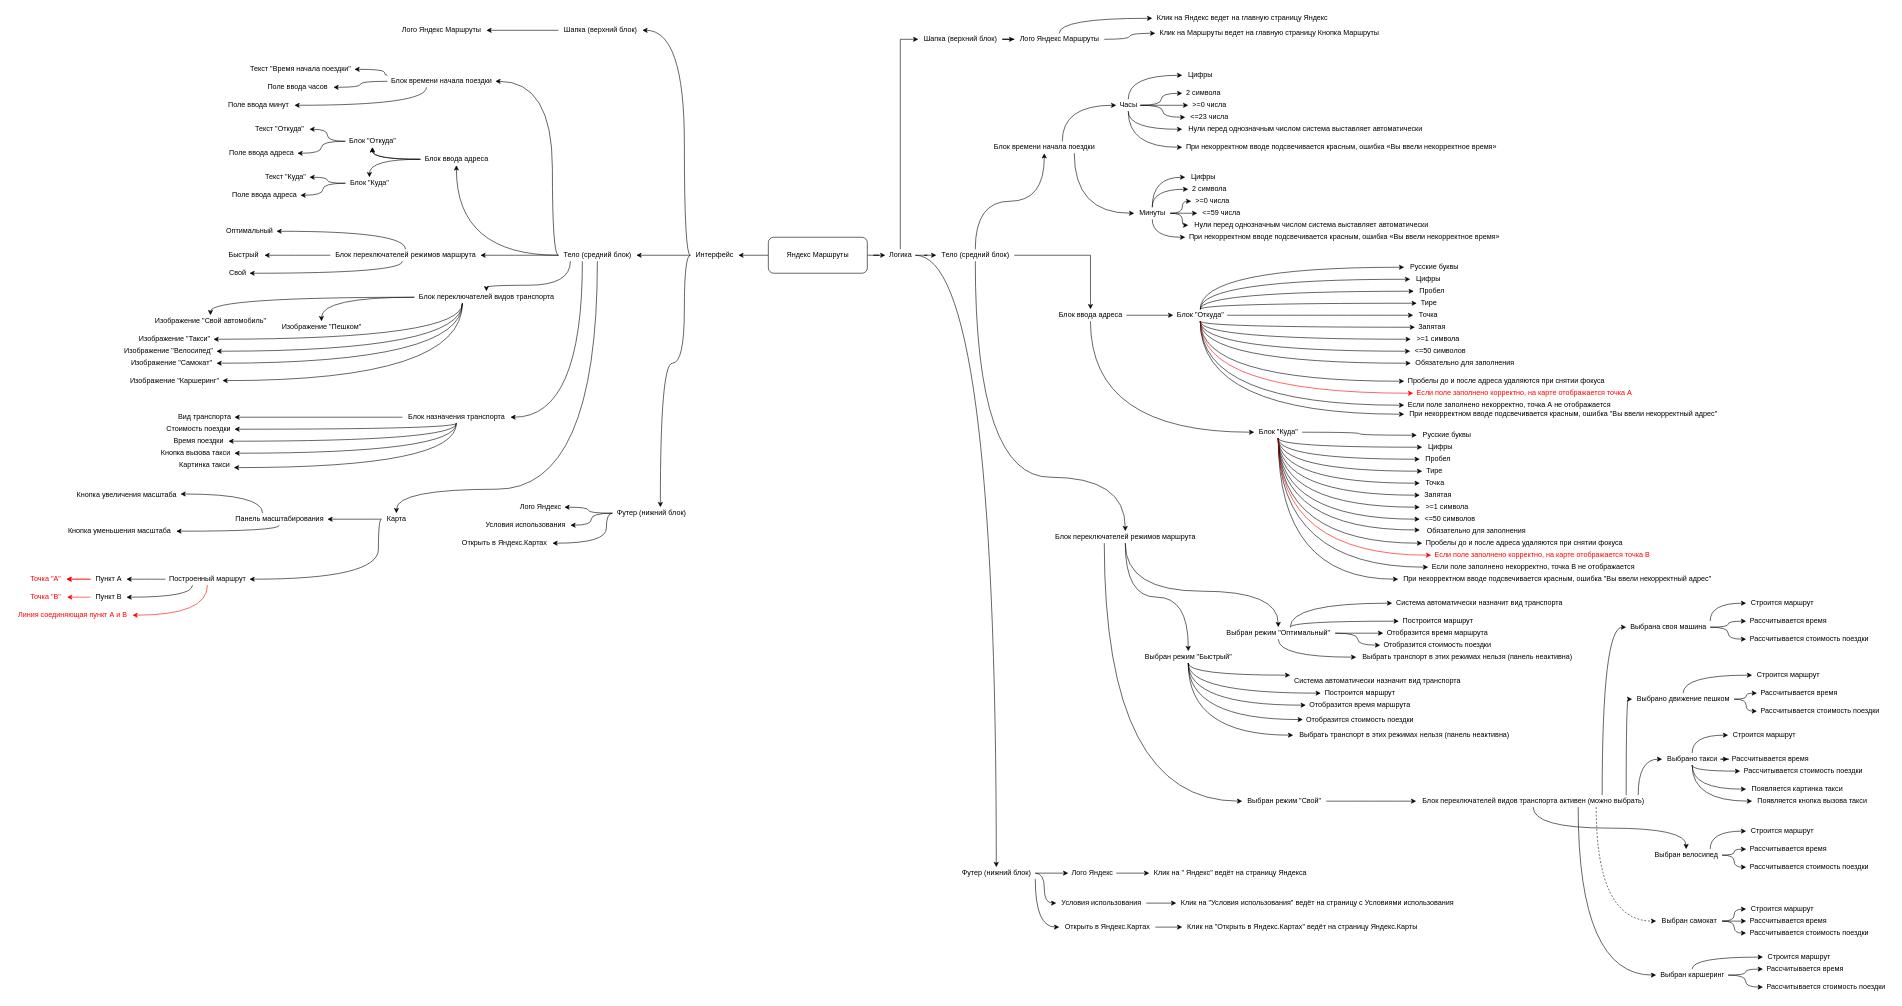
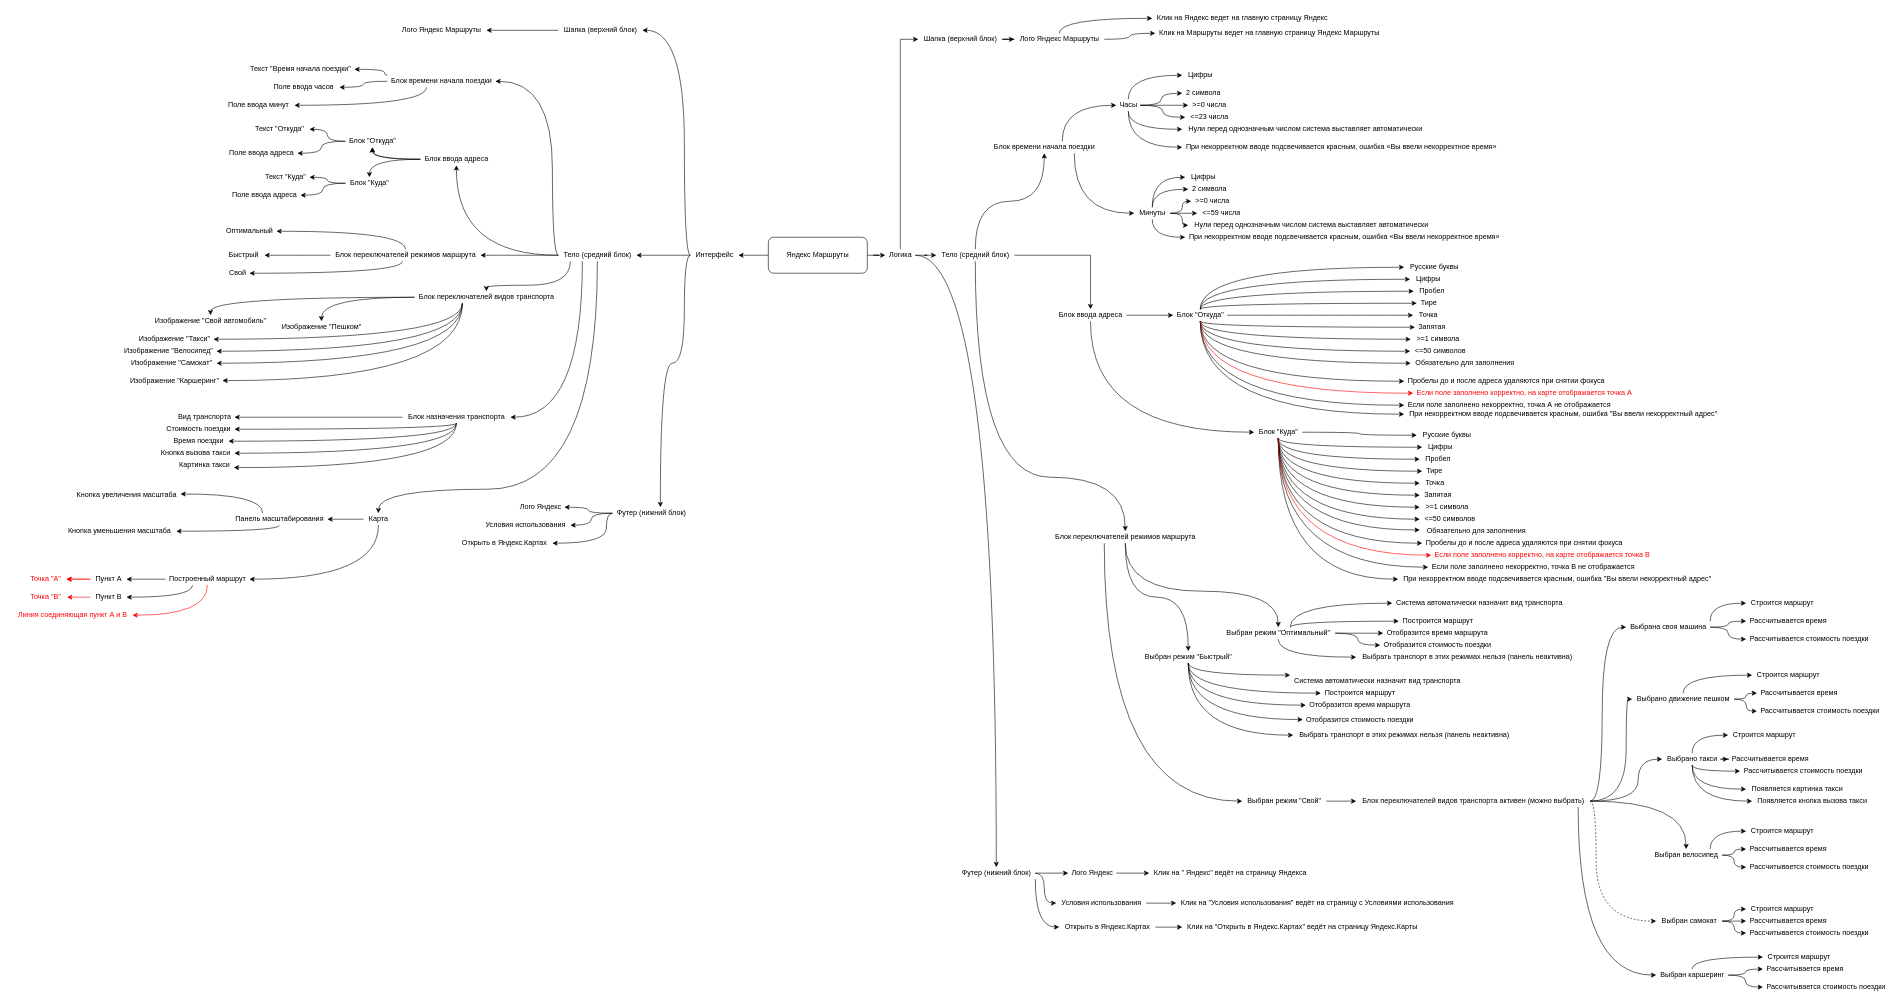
(1270, 33) -> (1270, 33)
(297, 87) -> (303, 87)
(396, 519) -> (378, 519)
(1533, 801) -> (1473, 801)
